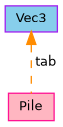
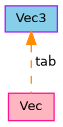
(31, 107) -> (31, 107)
